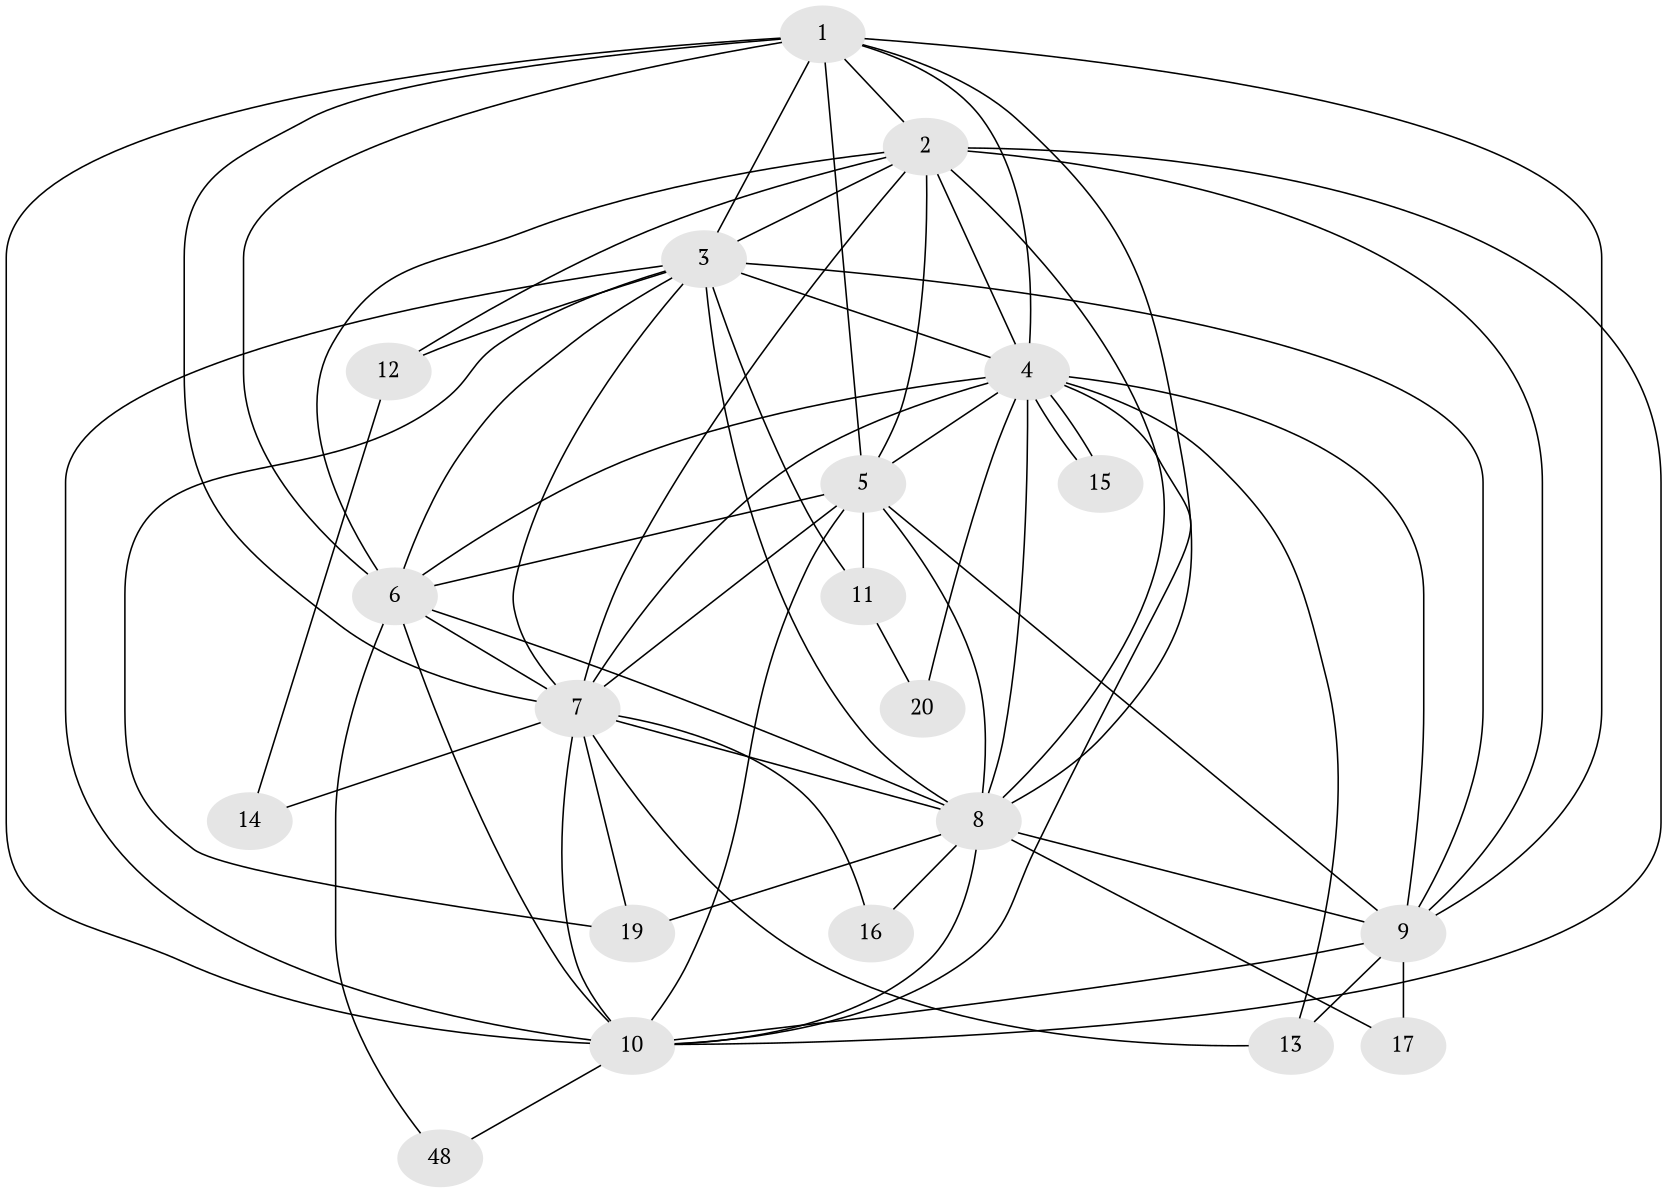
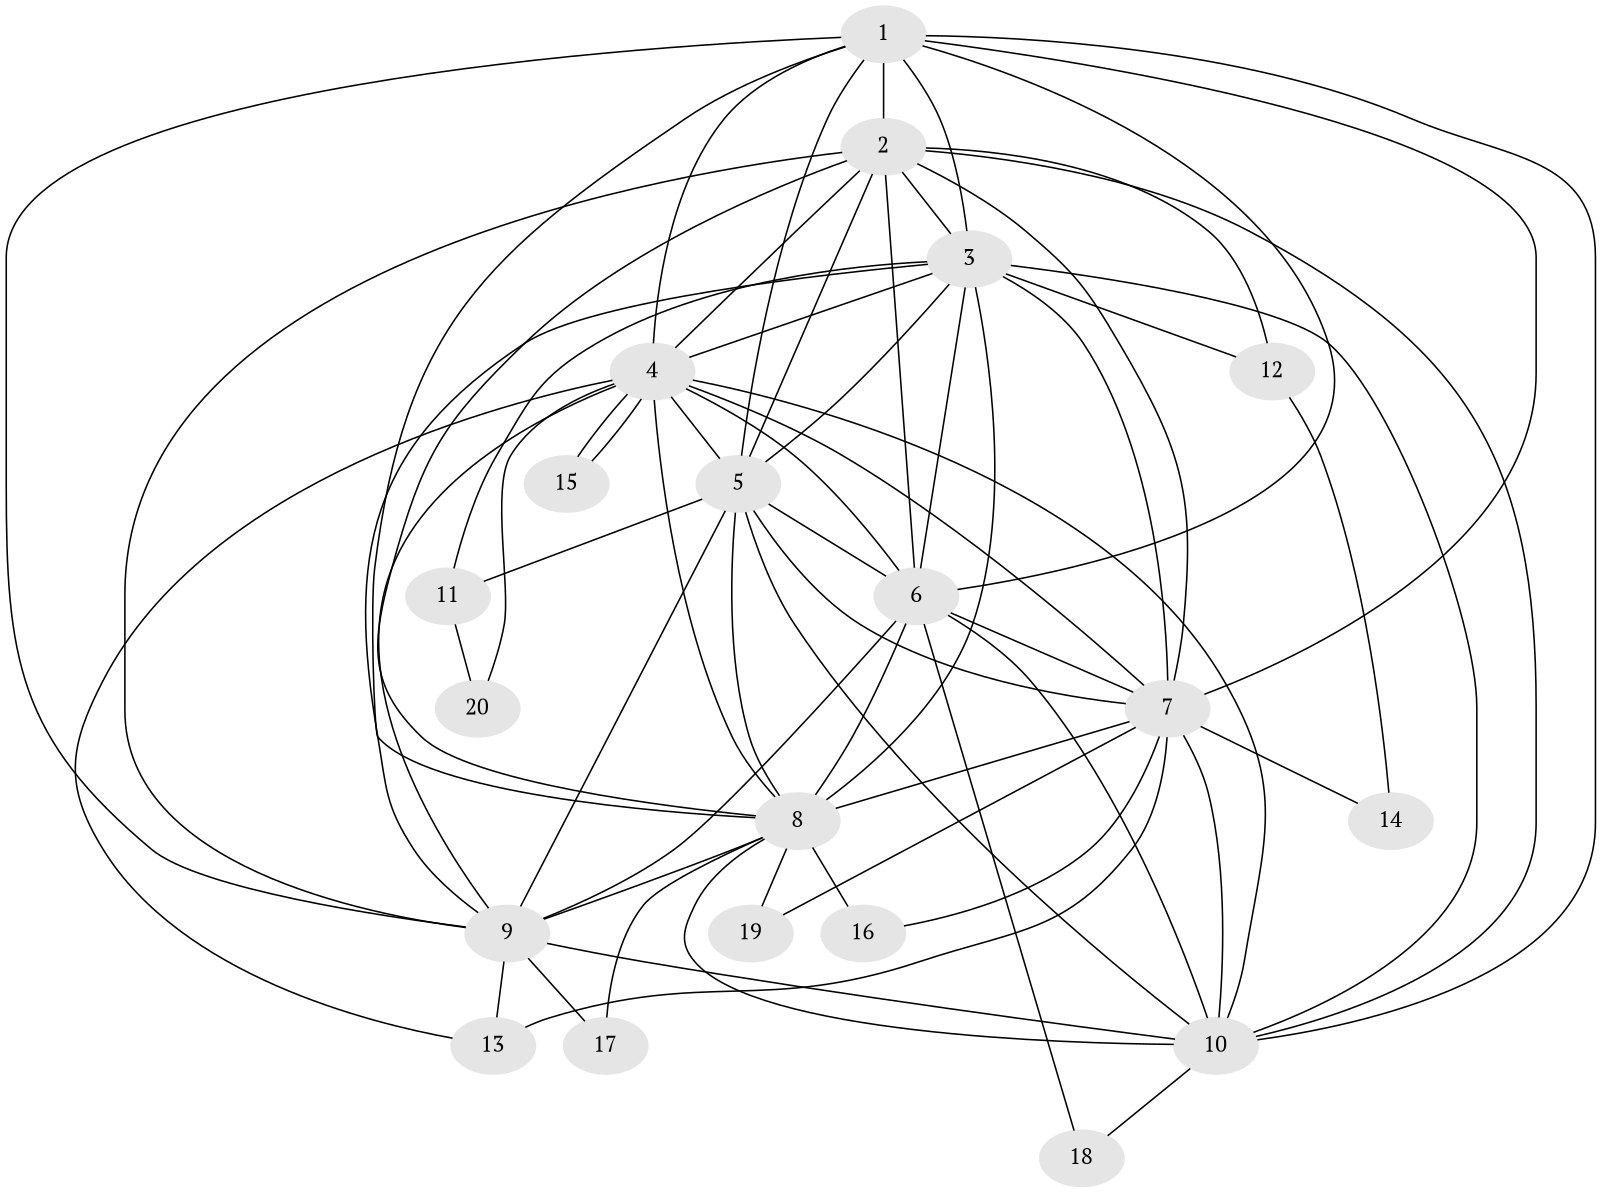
(125, 604) -> (862, 378)
none -> (737, 792)
(440, 1158) -> (1082, 1158)
